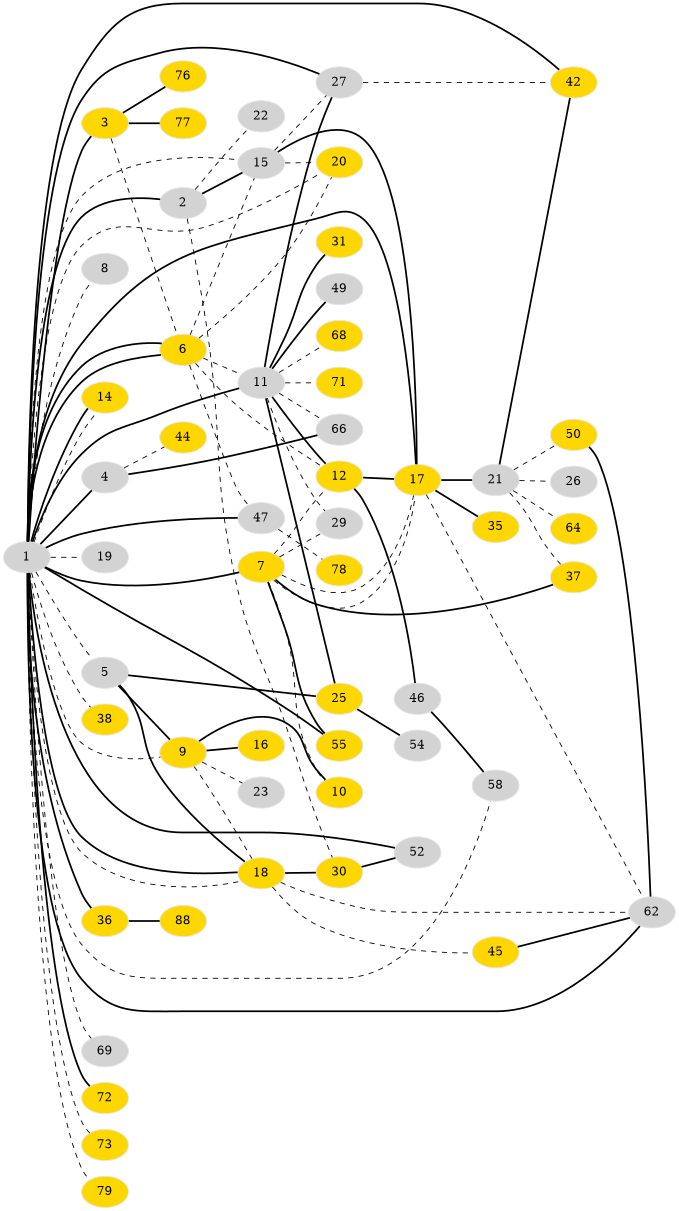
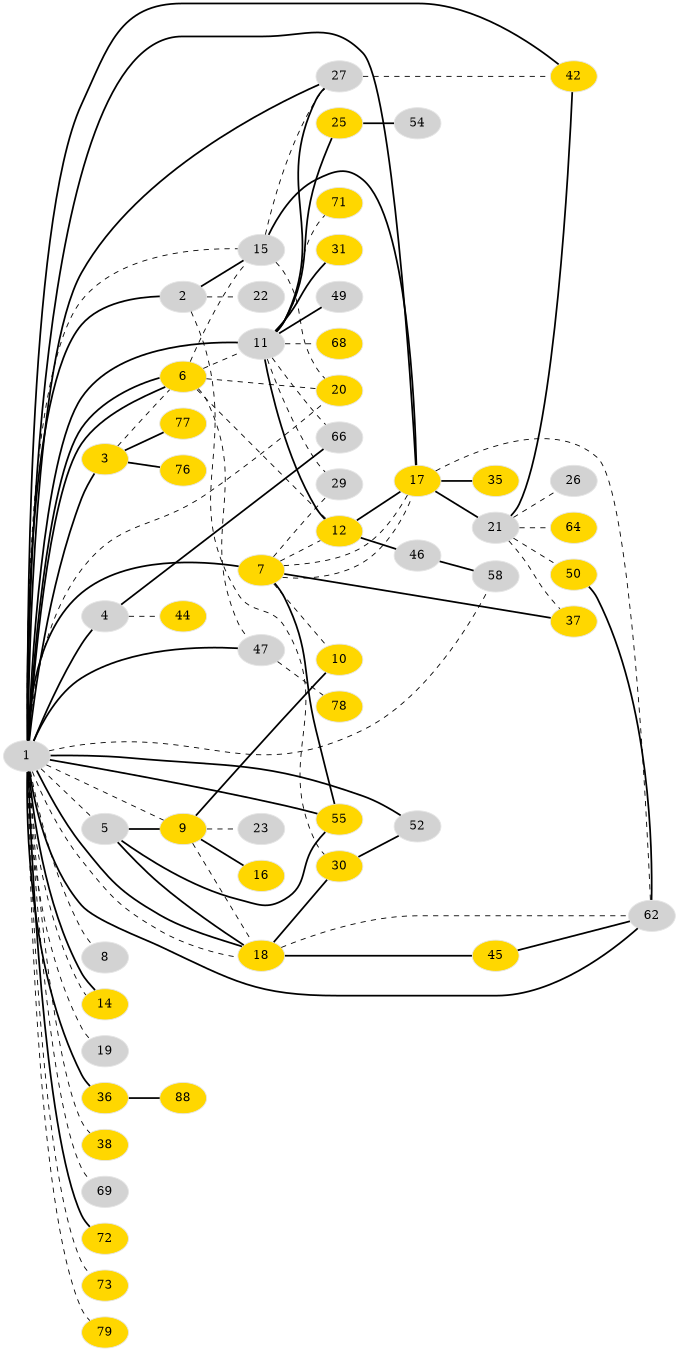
(222, 686) -> (237, 899)
(364, 941) -> (378, 956)
